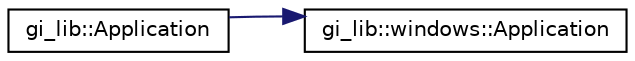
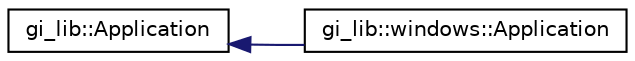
(256, 17) -> (277, 45)
